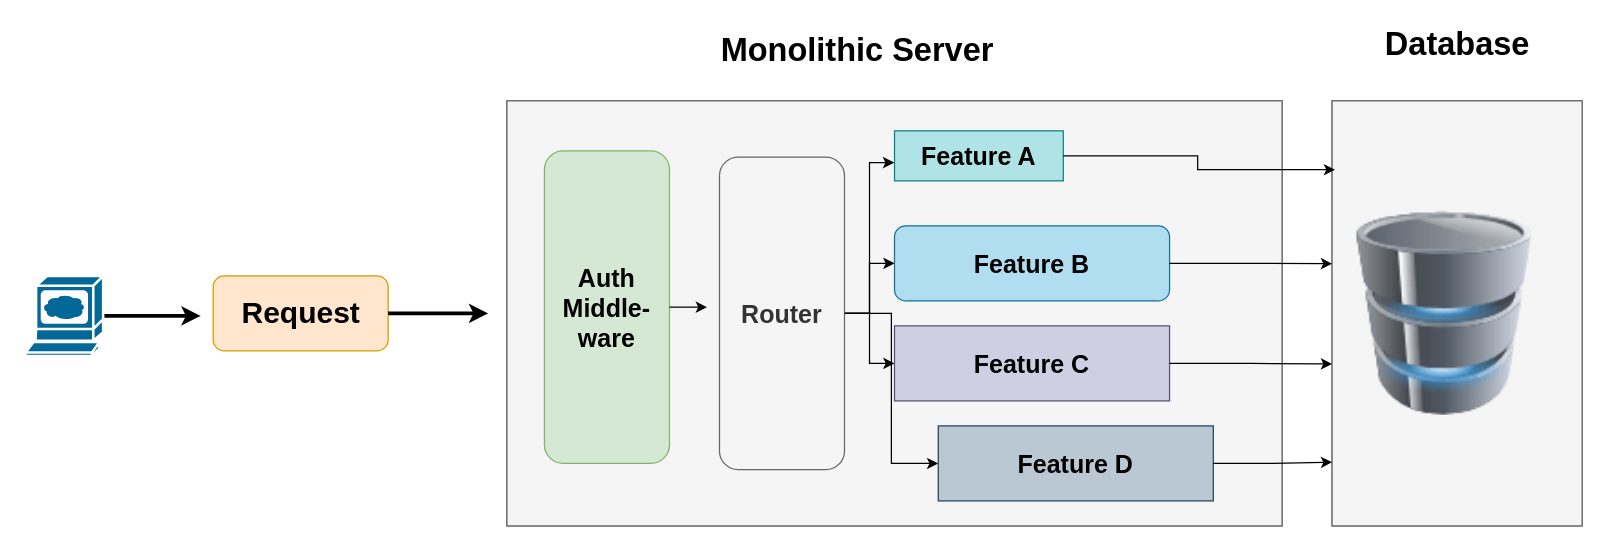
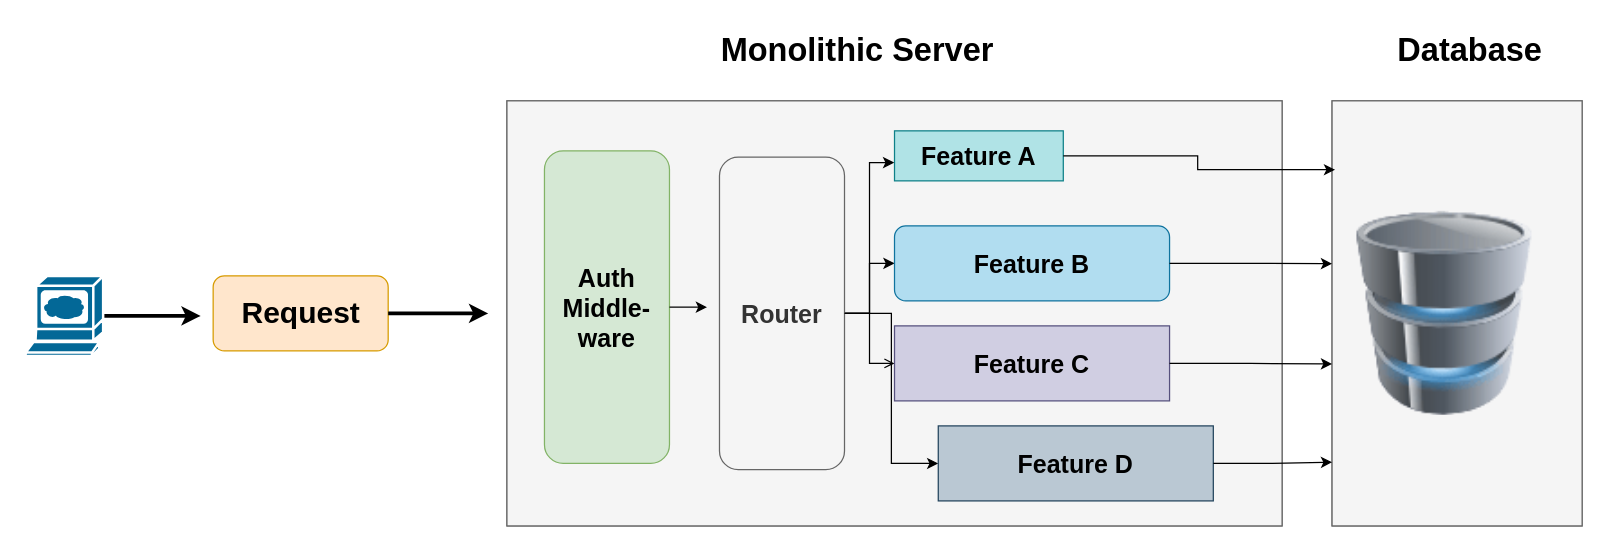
(1457, 44) -> (1469, 51)
(884, 363) -> (886, 363)
